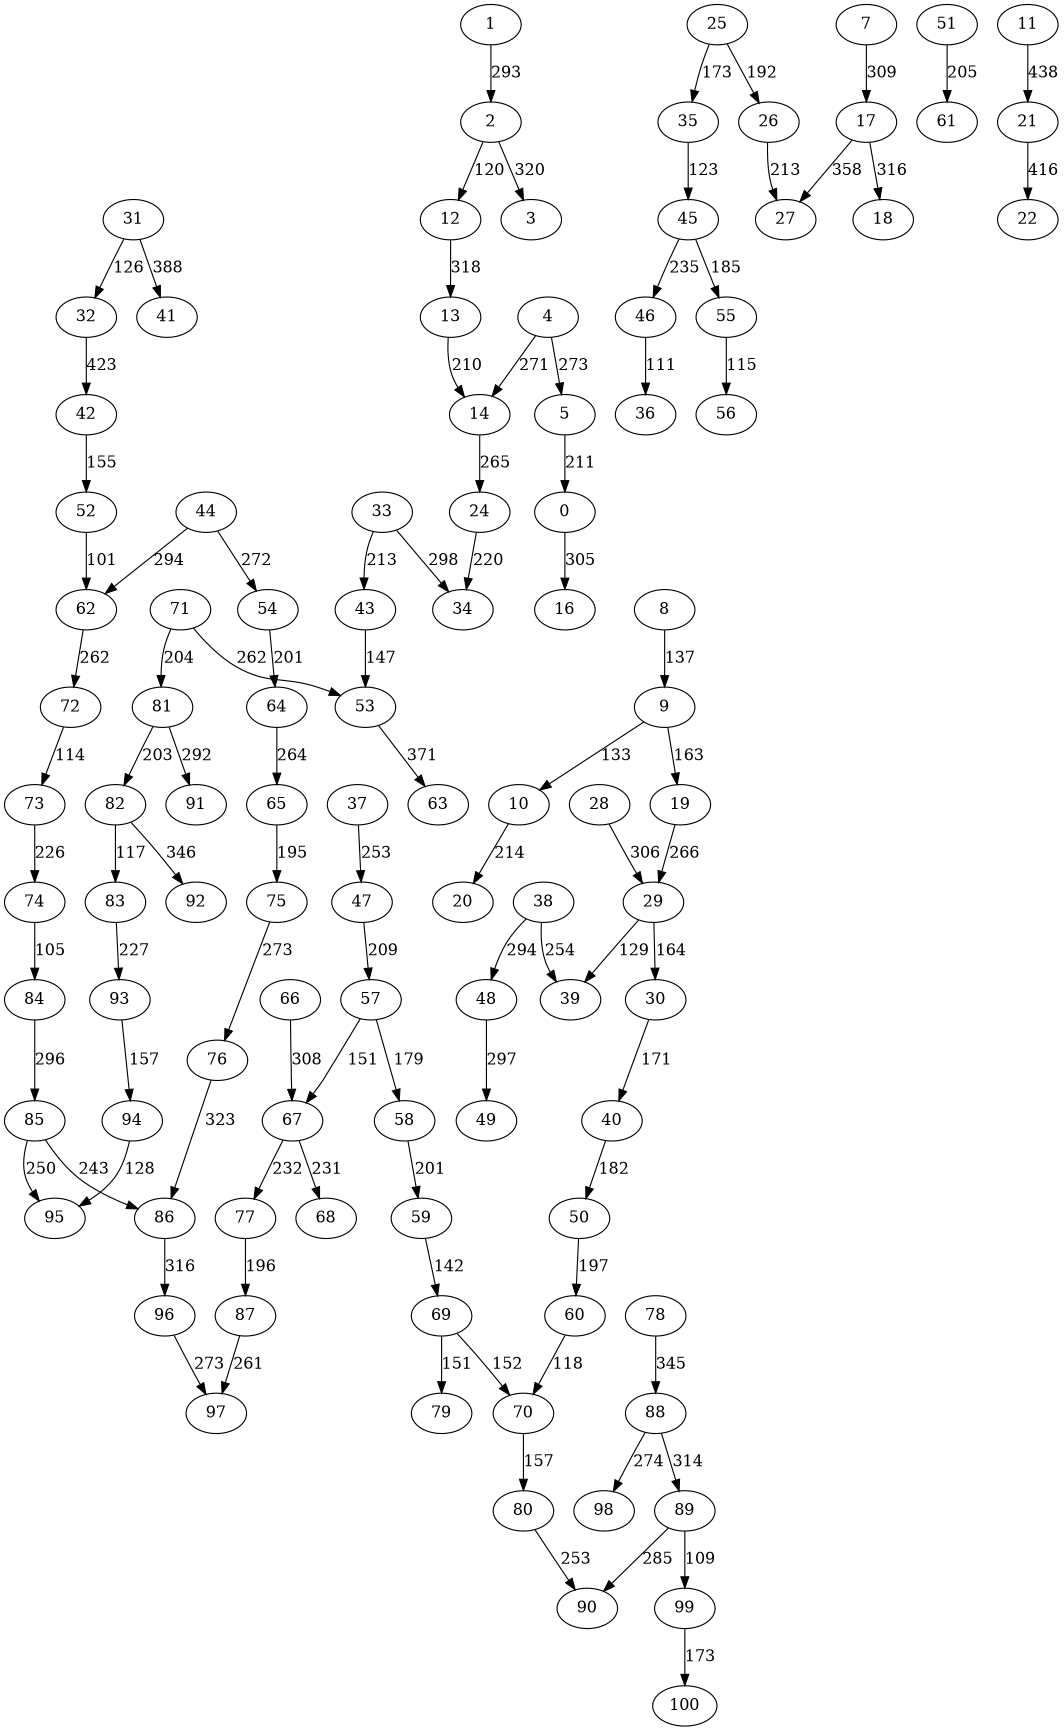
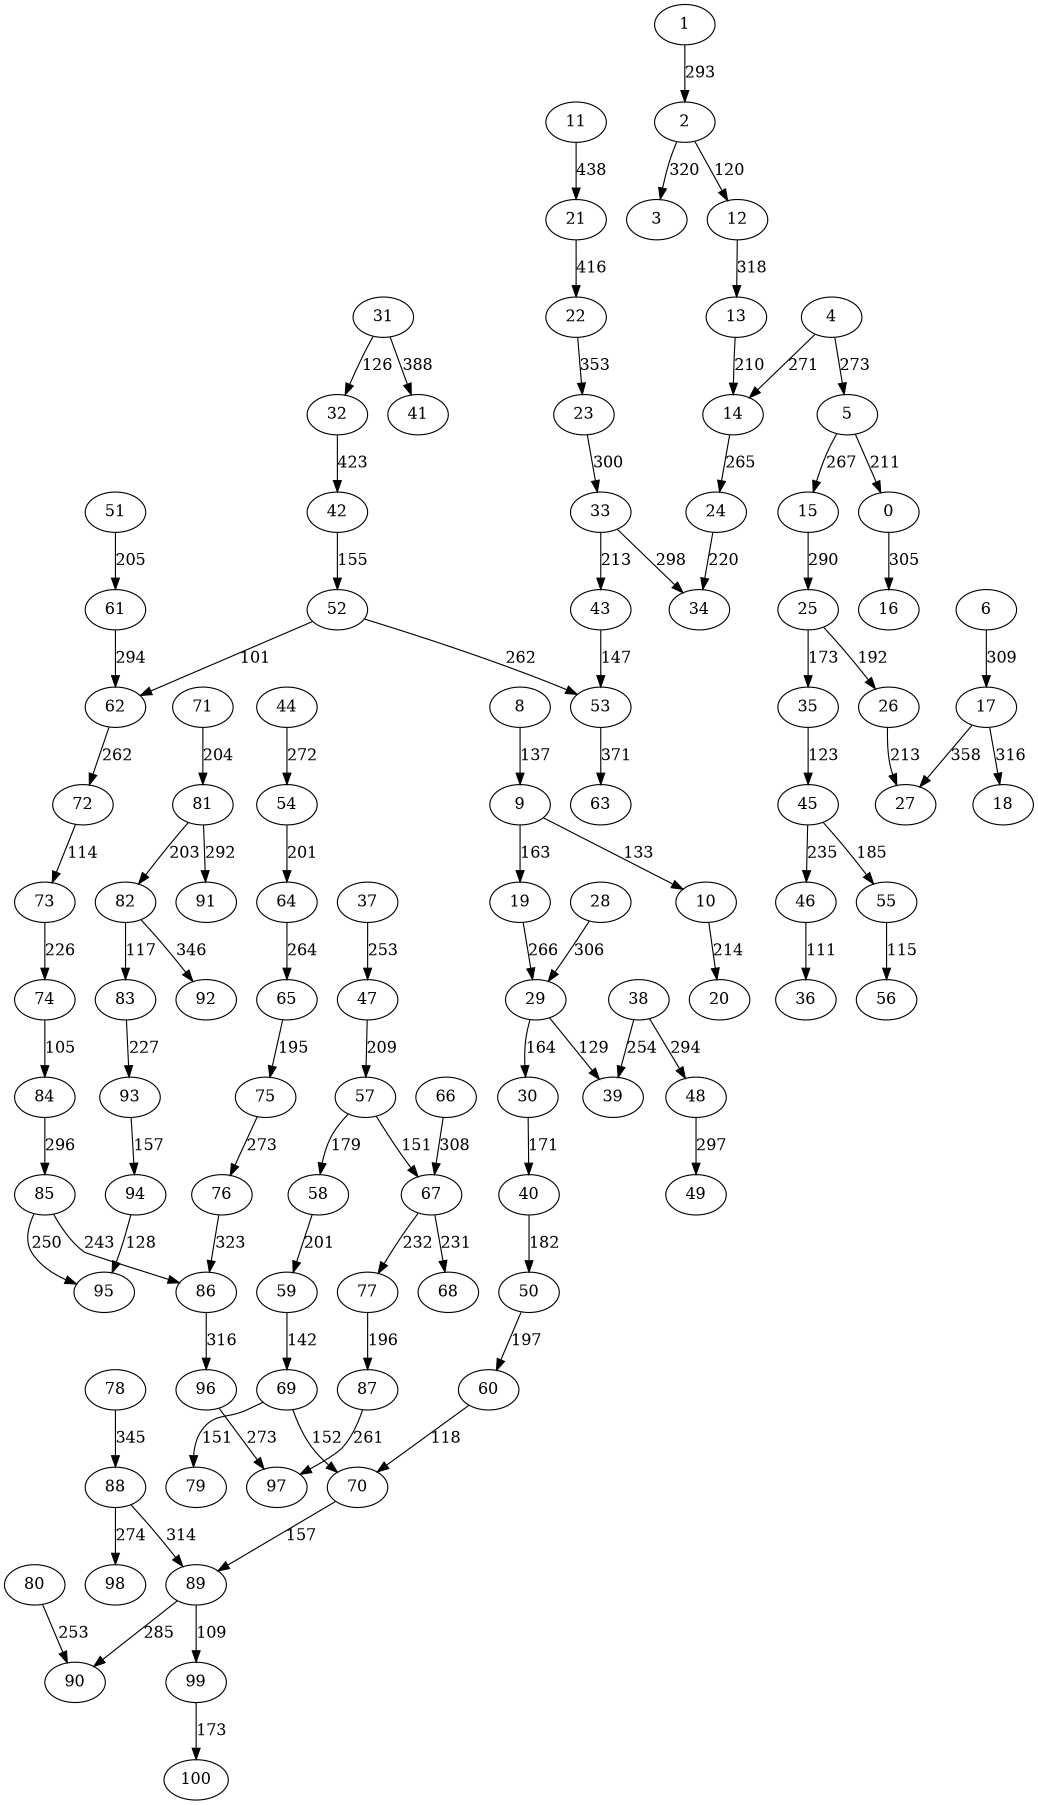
(866, 25) -> (986, 610)
none -> (584, 415)
none -> (808, 512)
(151, 557) -> (115, 653)
(254, 675) -> (466, 652)
(523, 1457) -> (282, 1533)
